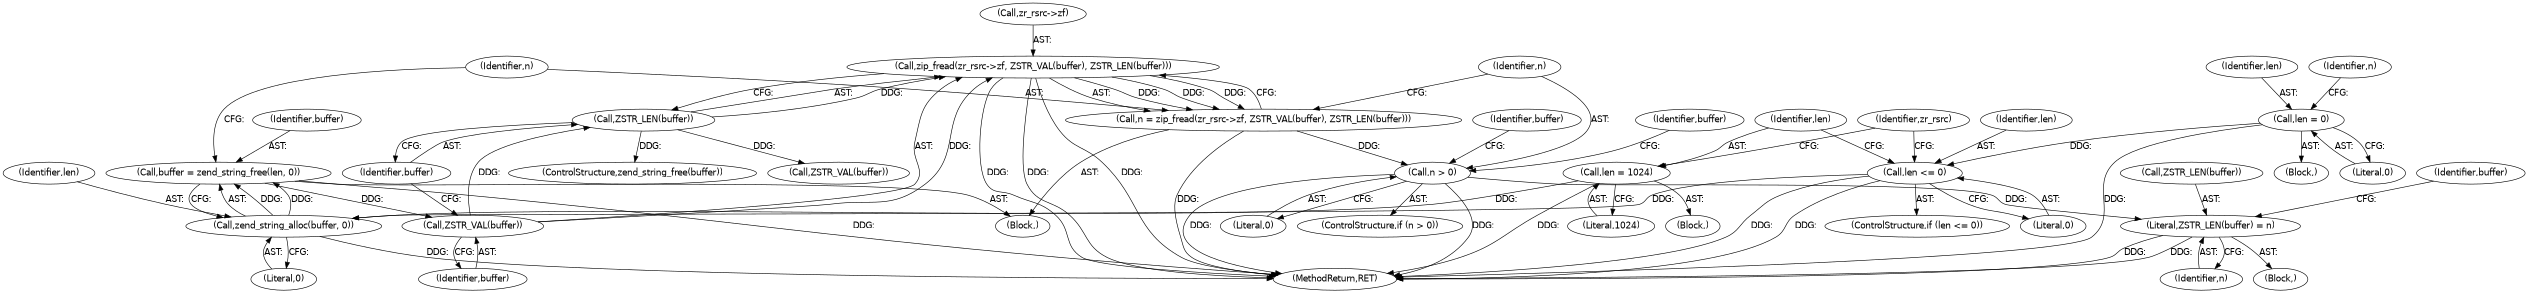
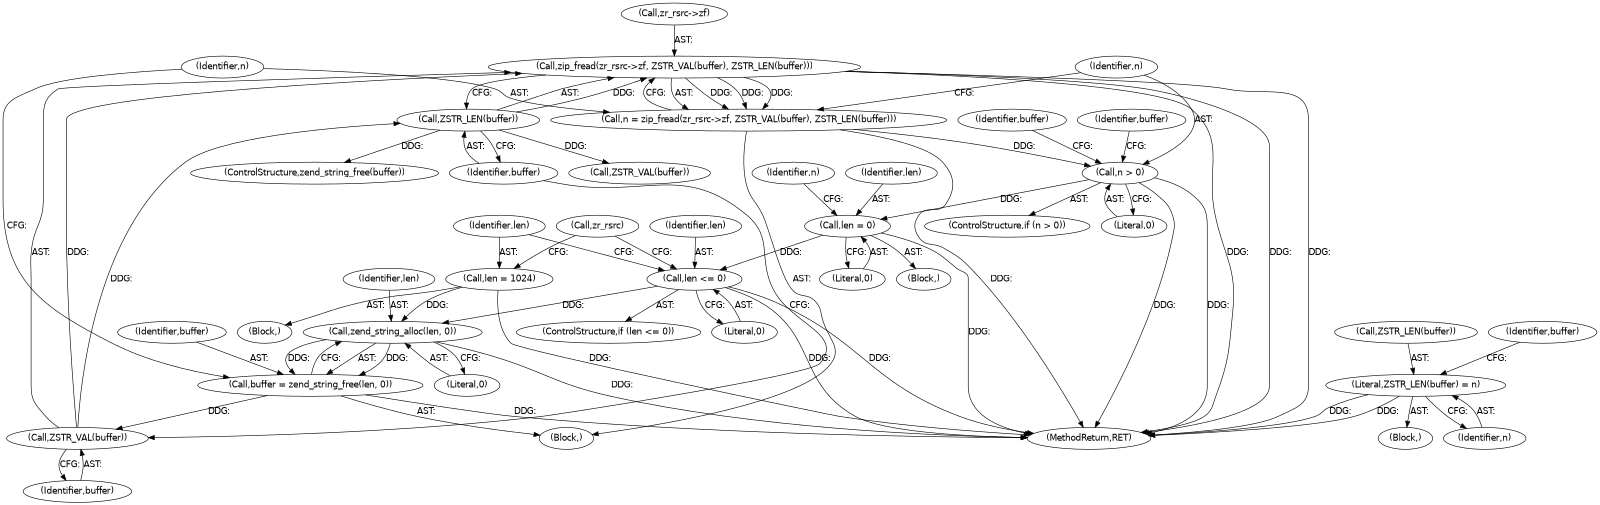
(1914, 120) -> (598, 226)
(1787, 185) -> (988, 199)
(284, 226) -> (393, 332)
(1611, 226) -> none
